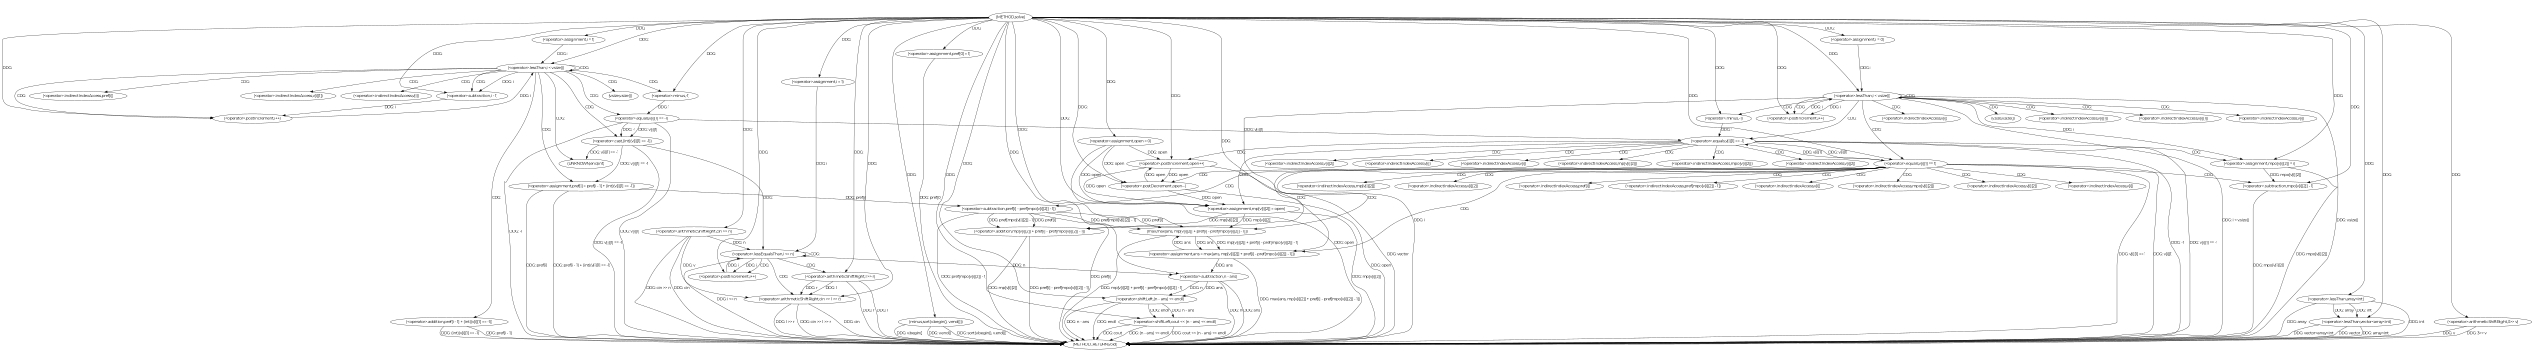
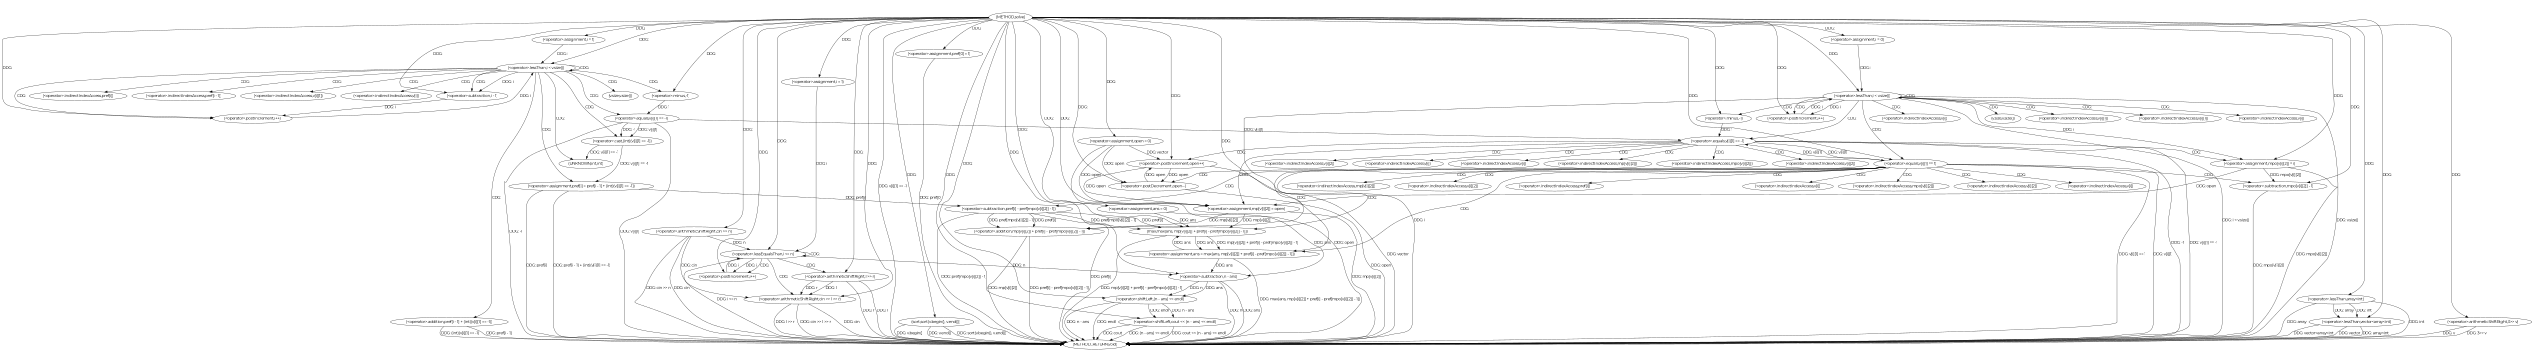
none -> (184, 96)
(1157, 152) -> (1157, 152)
(586, 164) -> (586, 164)
(732, 170) -> (779, 38)
(1673, 186) -> none
(1195, 198) -> (1763, 194)
none -> (1138, 209)
(689, 265) -> (689, 265)
(936, 322) -> (936, 322)
(617, 332) -> (883, 217)
